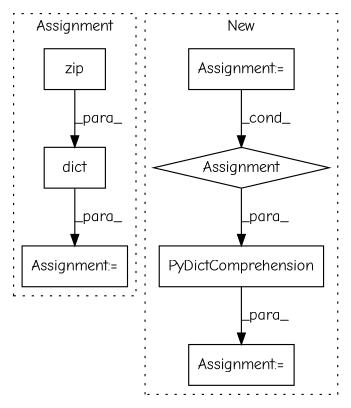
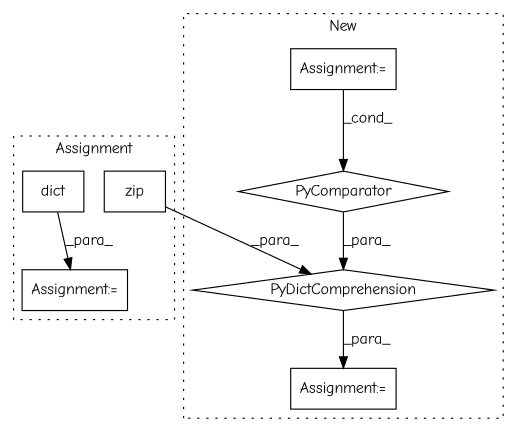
(75, 113) -> (233, 238)
(241, 168) -> (343, 192)
(241, 266) -> (343, 290)
